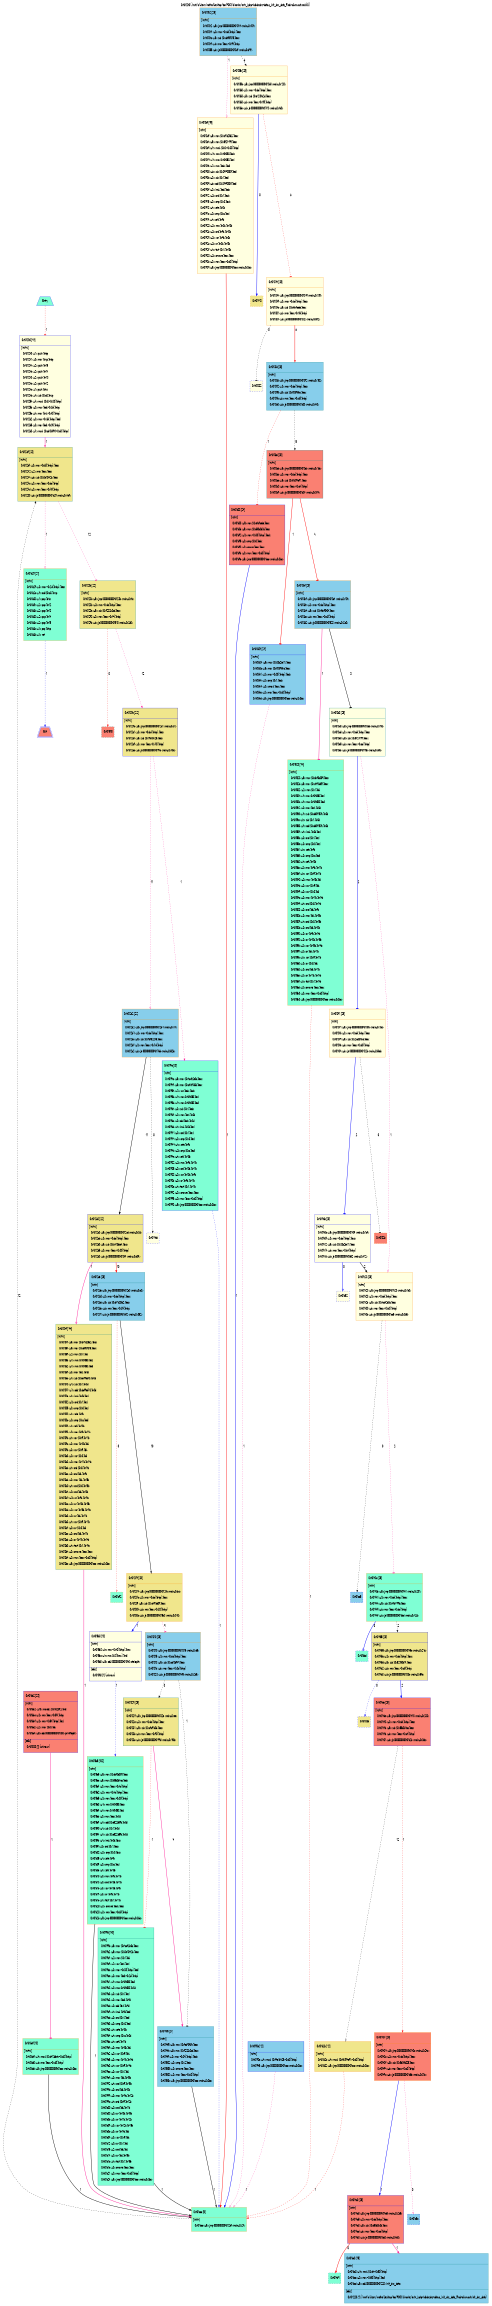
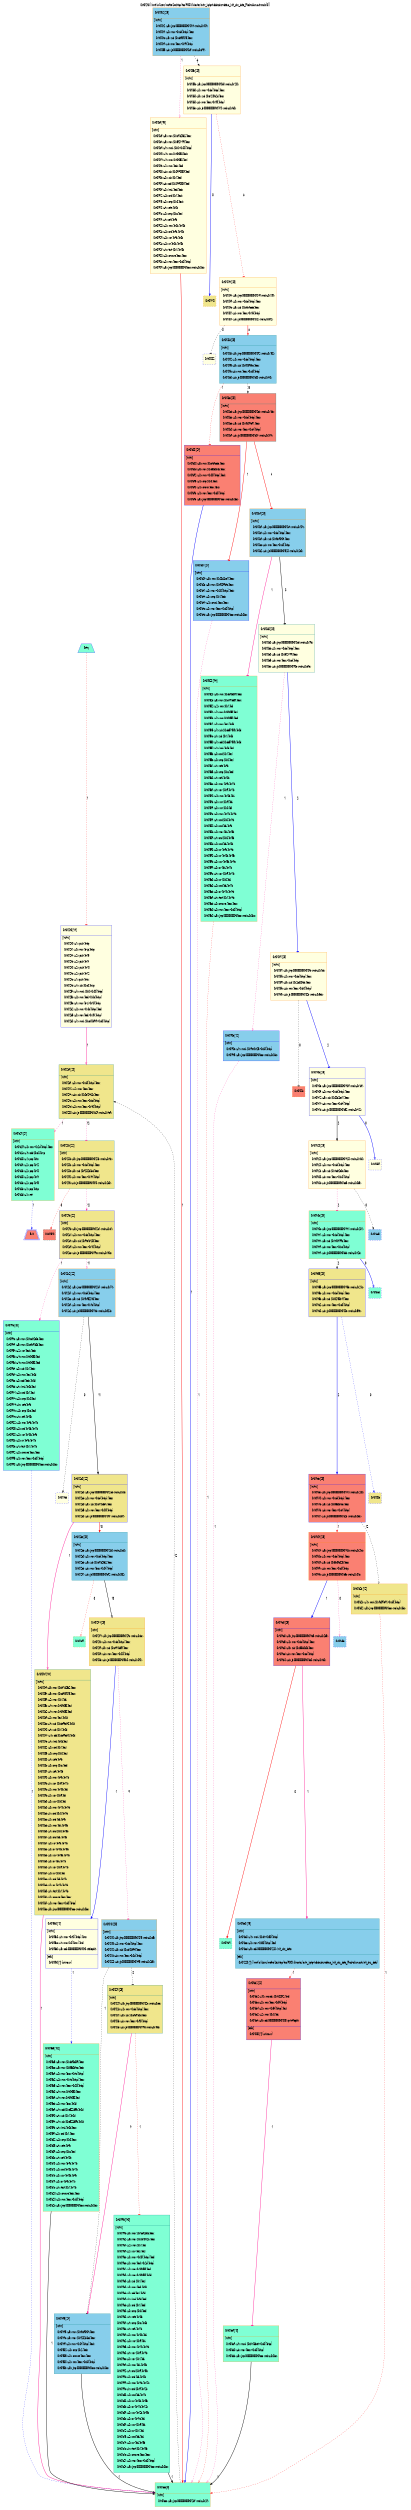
(387, 1013) -> (269, 851)
(162, 1688) -> (132, 1976)
none -> (292, 1972)
